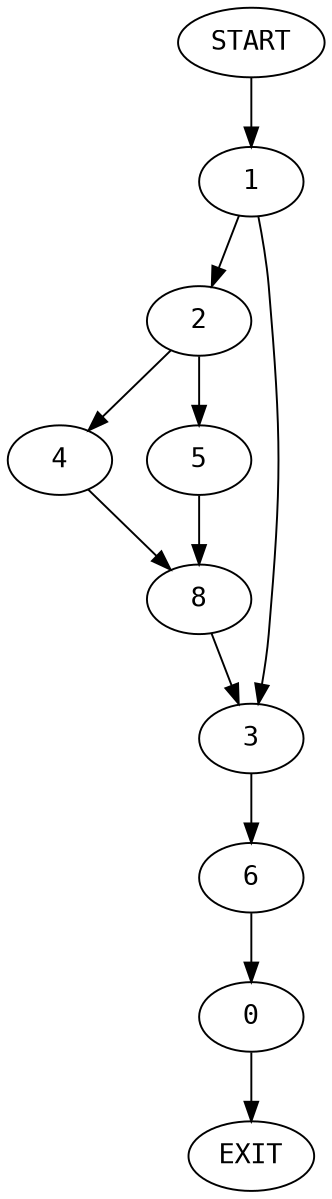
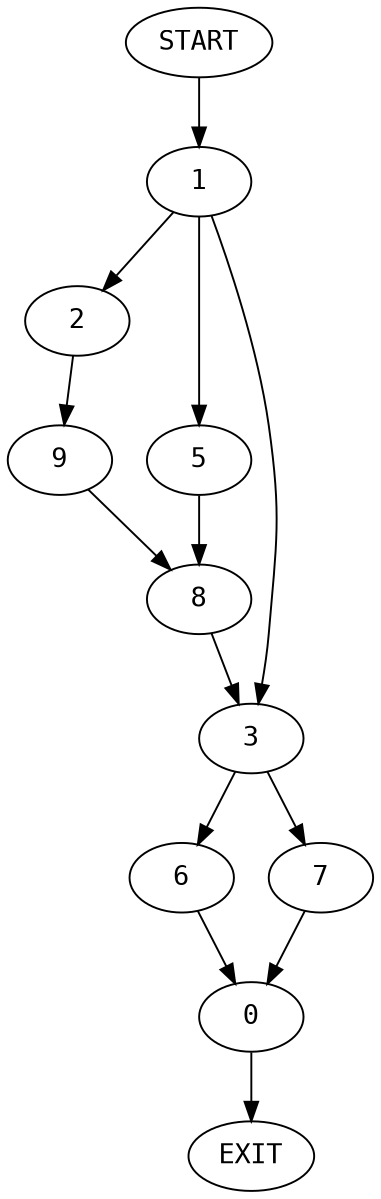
(199, 381) -> (199, 311)
(60, 460) -> (60, 460)
none -> (321, 878)
